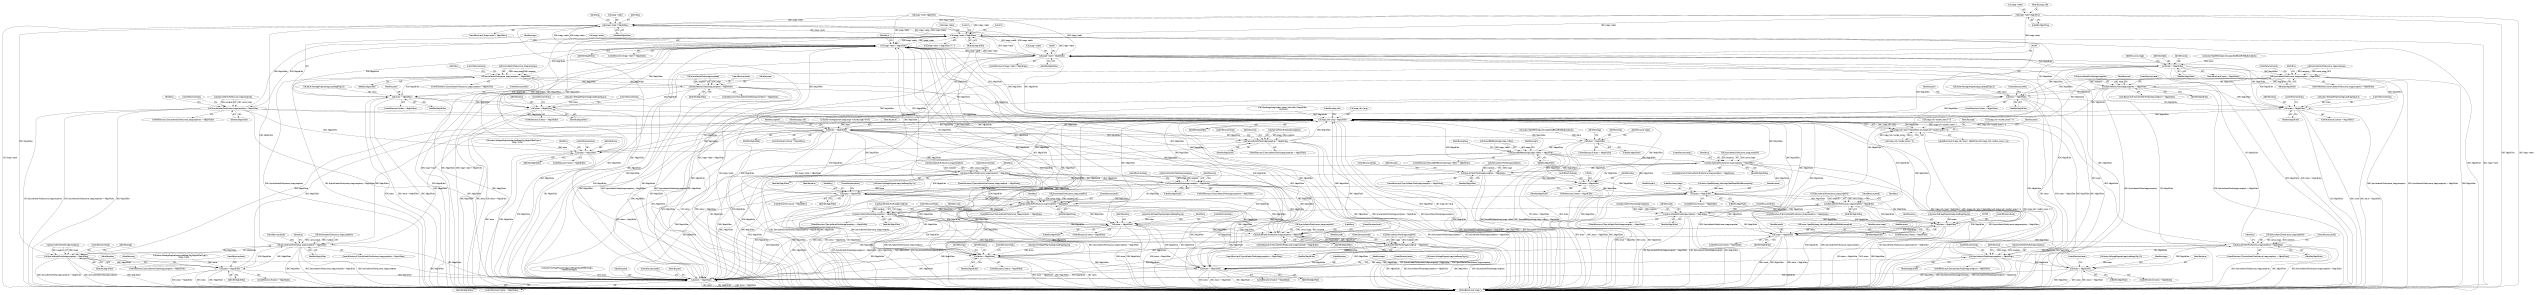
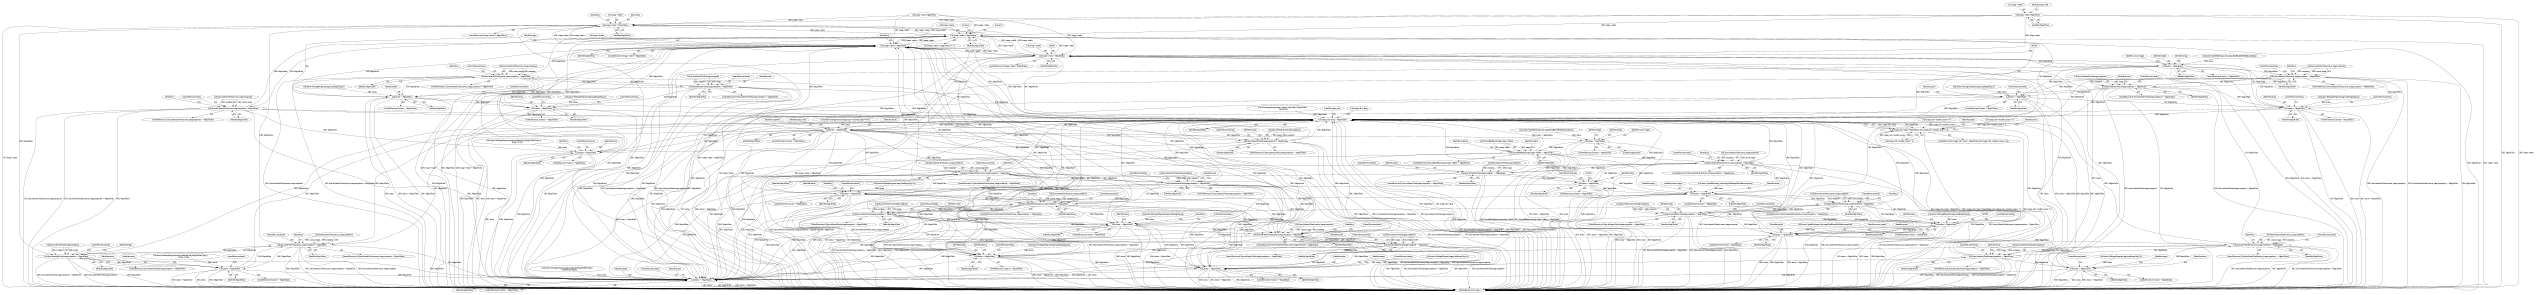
(1539, 135) -> (1542, 135)
